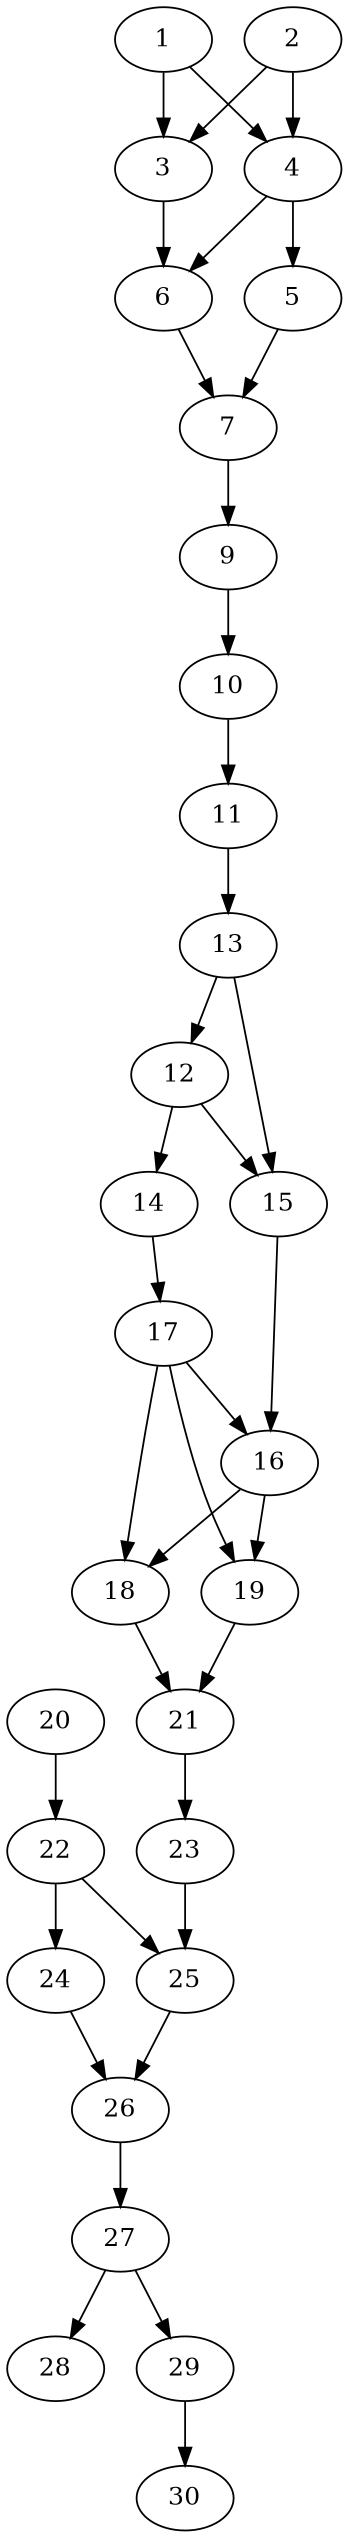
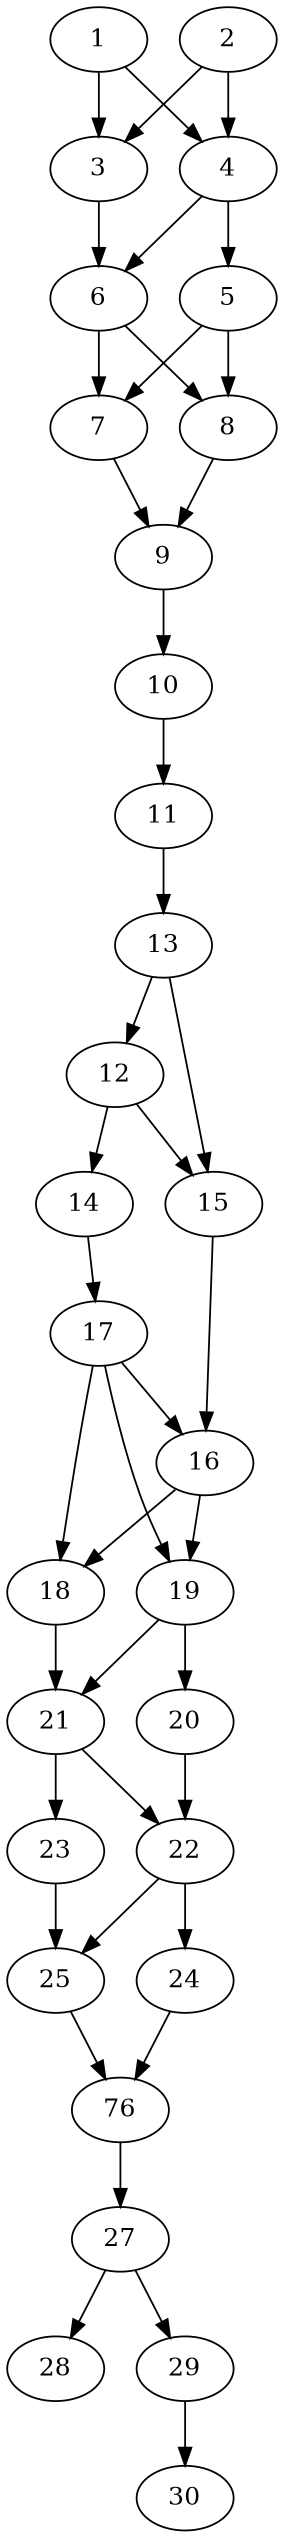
none -> (228, 428)
none -> (185, 1648)
none -> (114, 1780)
(120, 2110) -> (120, 2110)
